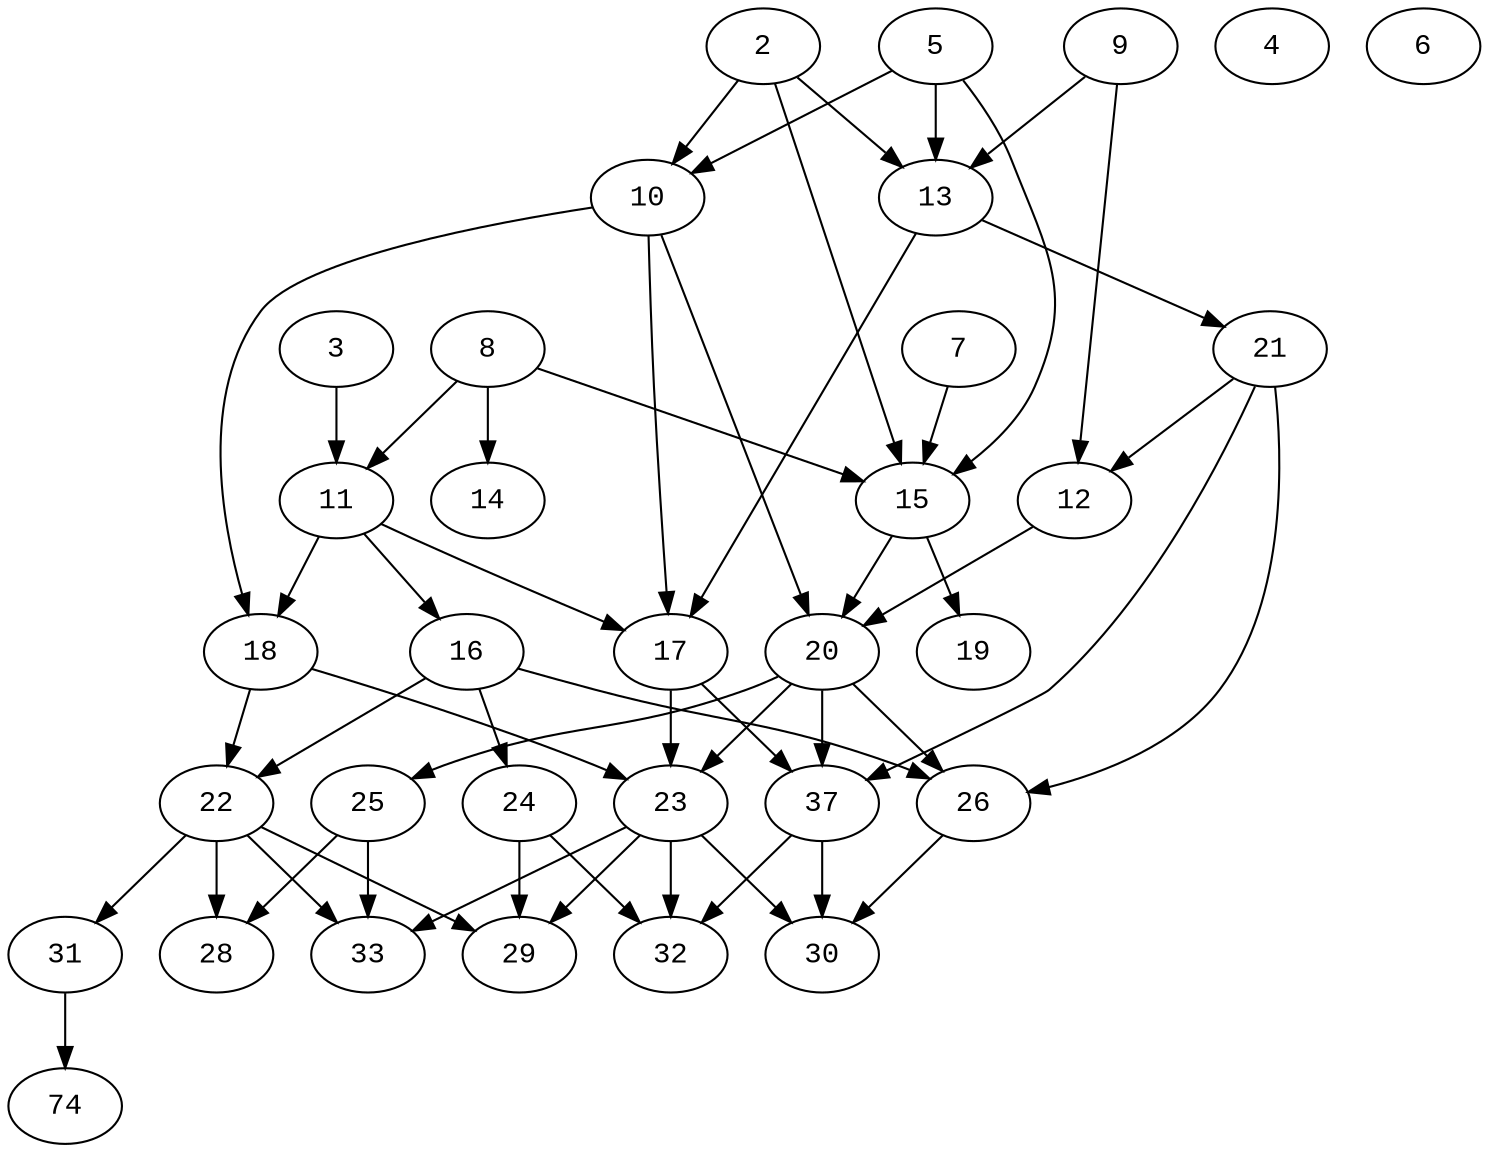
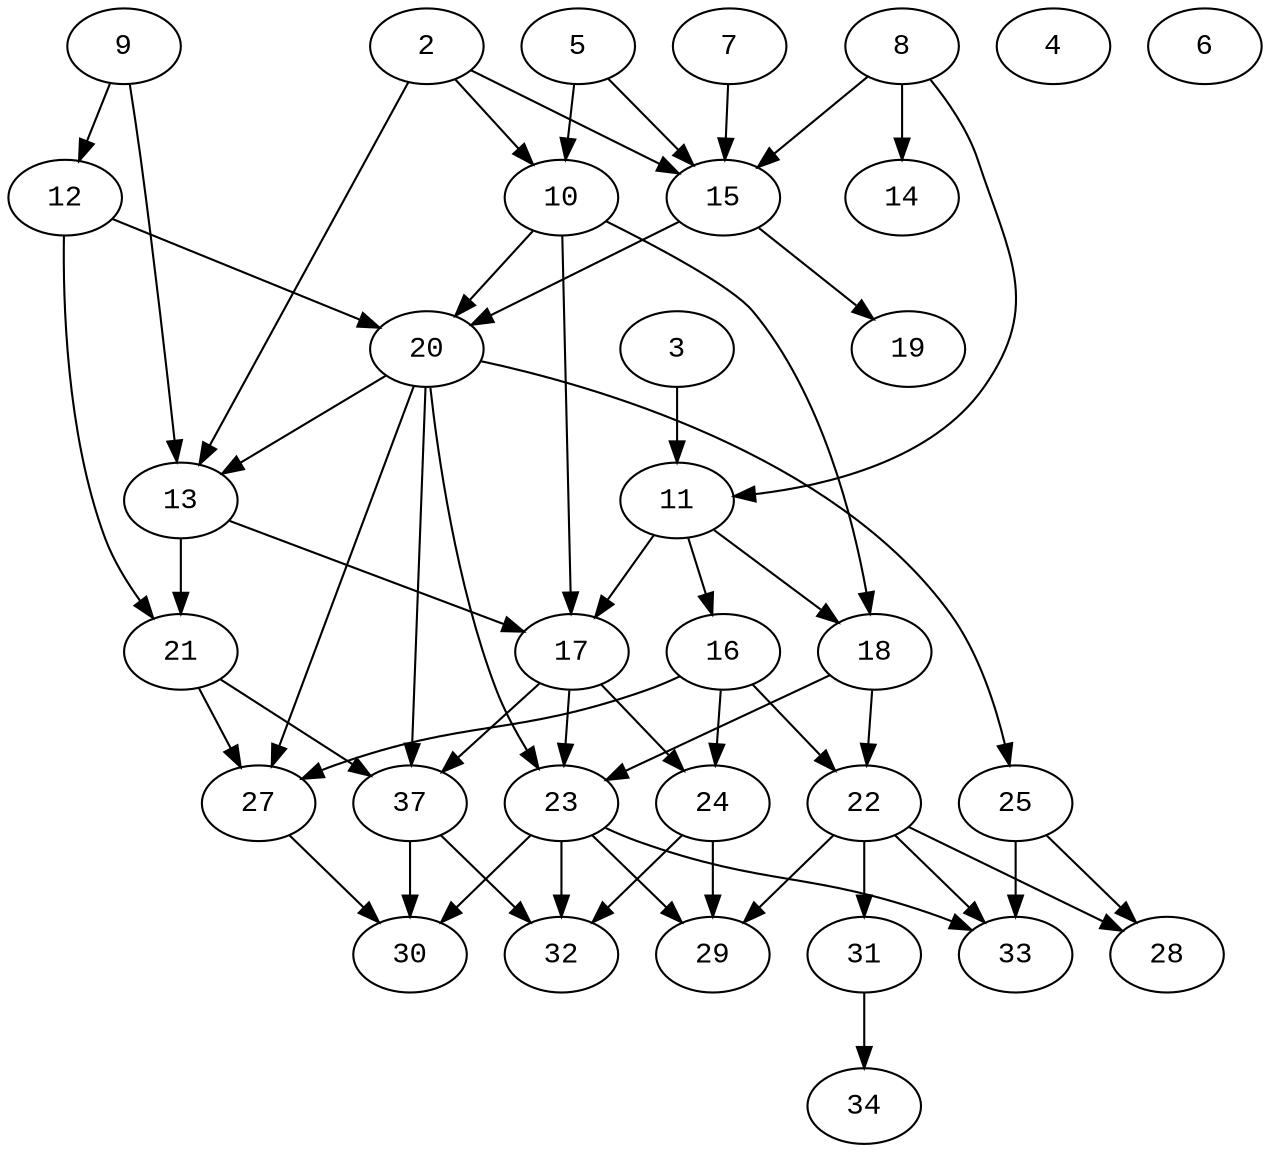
(936, 112) -> (313, 419)
(1181, 418) -> (77, 424)
none -> (635, 720)
(974, 803) -> (259, 803)
(65, 1106) -> (864, 1106)
